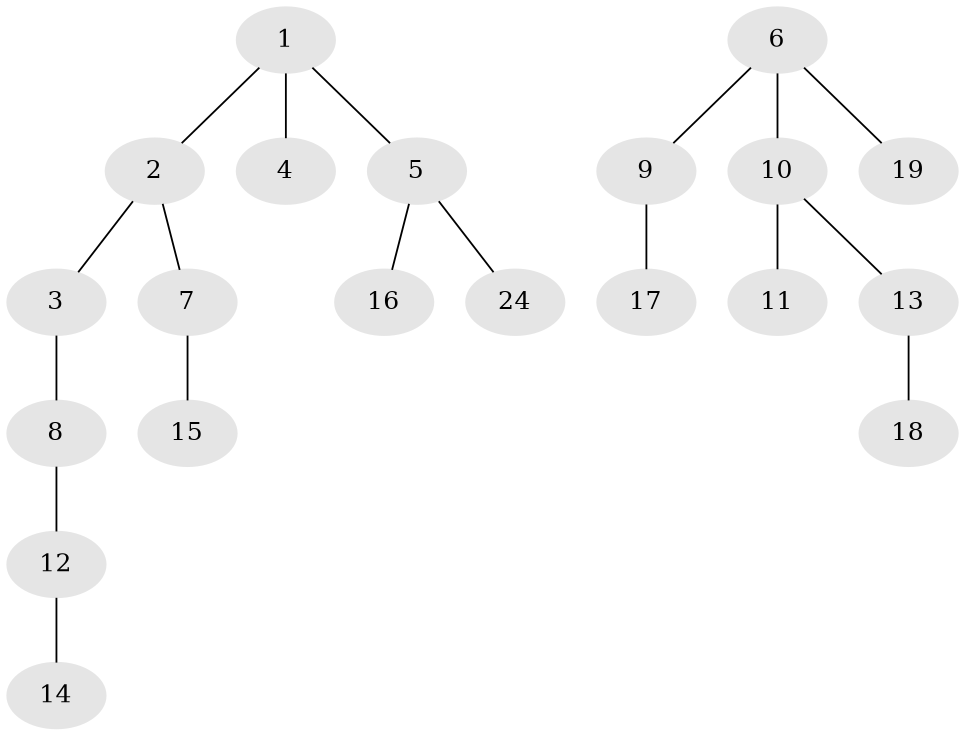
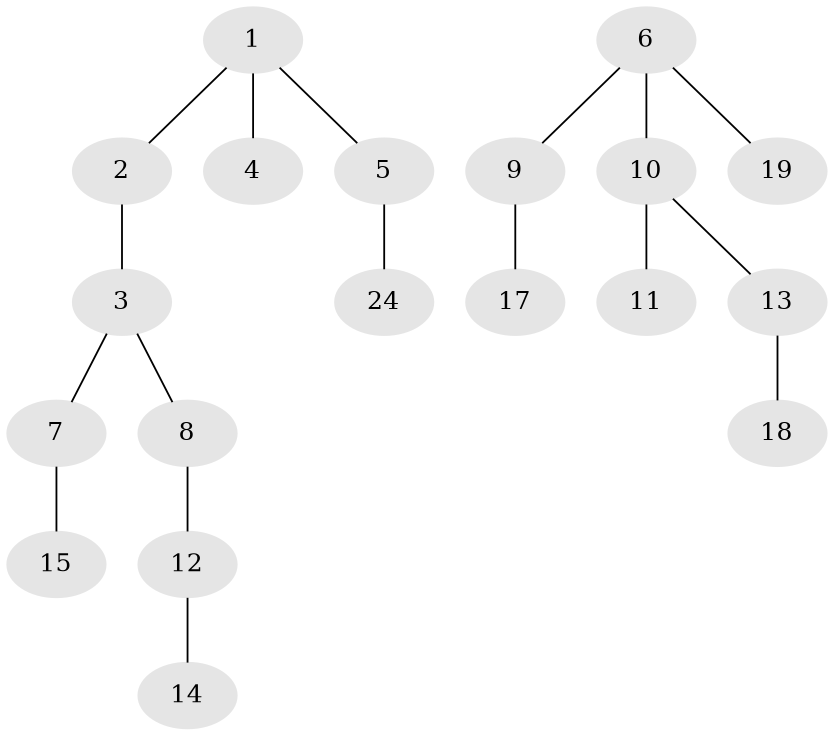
(171, 237) -> (89, 368)
(384, 302) -> none
